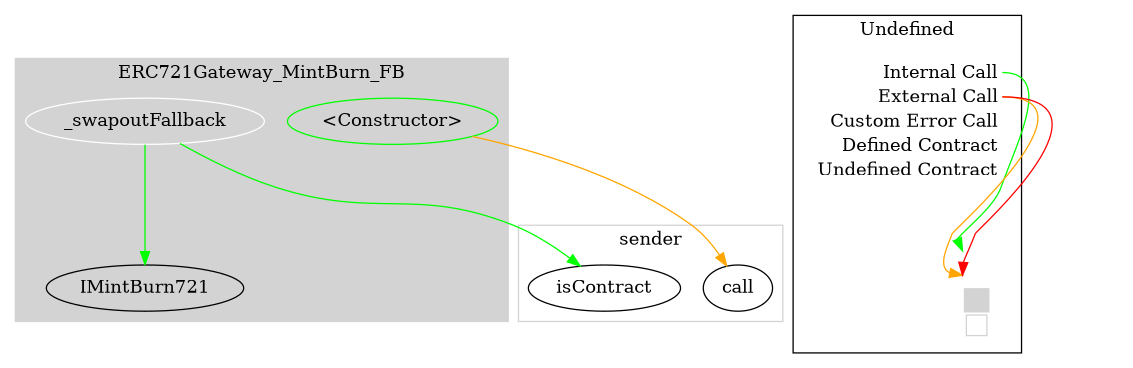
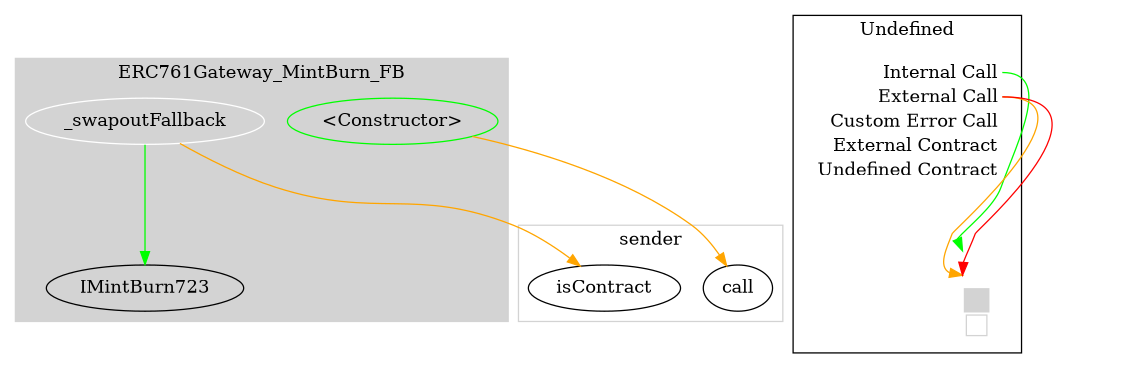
(262, 73) -> (262, 73)
(920, 146) -> (916, 146)
(375, 203) -> (375, 203)
(145, 288) -> (145, 288)
